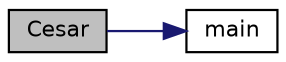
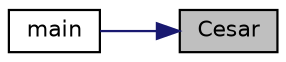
(135, 31) -> (128, 31)
